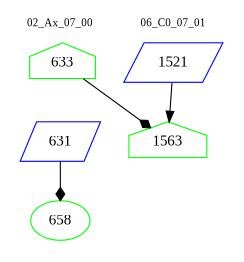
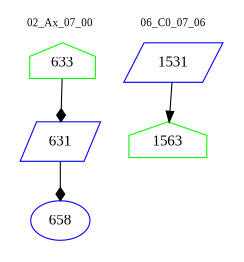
(173, 24) -> (173, 24)
(173, 63) -> (173, 63)
(100, 91) -> (62, 94)
(60, 221) -> (60, 221)
